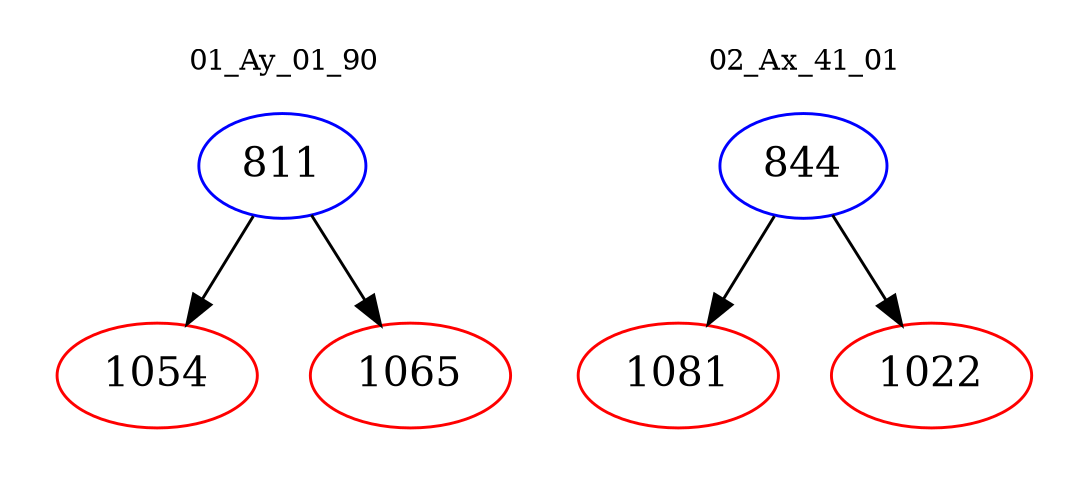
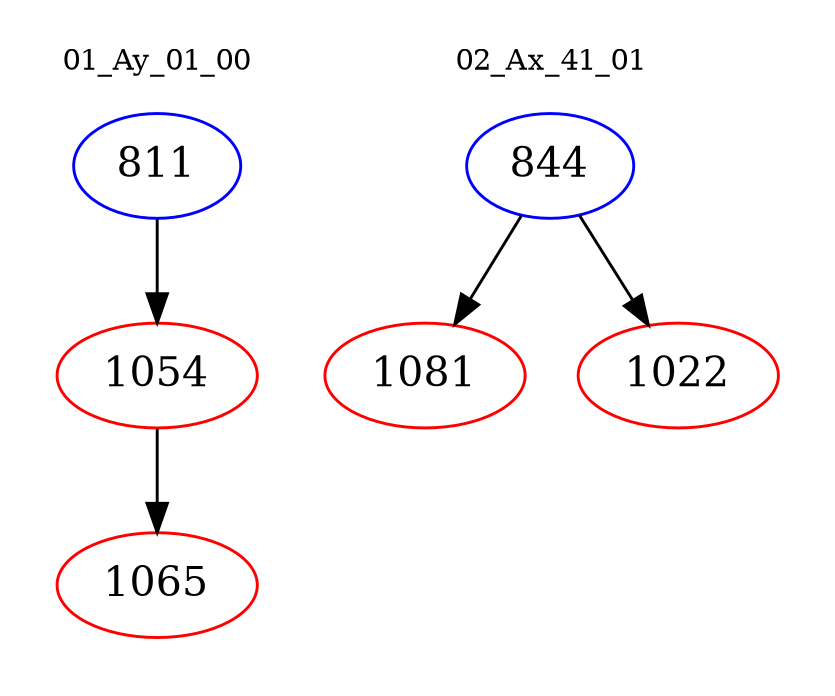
(284, 63) -> (157, 63)
(338, 258) -> (157, 466)
